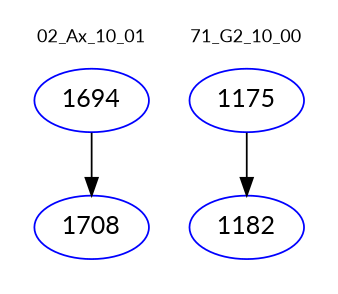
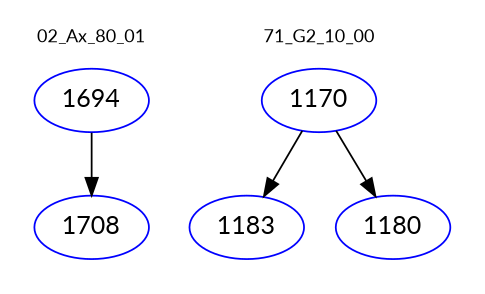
(92, 38) -> (92, 38)
(247, 100) -> (319, 100)
none -> (247, 227)
(247, 227) -> (393, 227)
